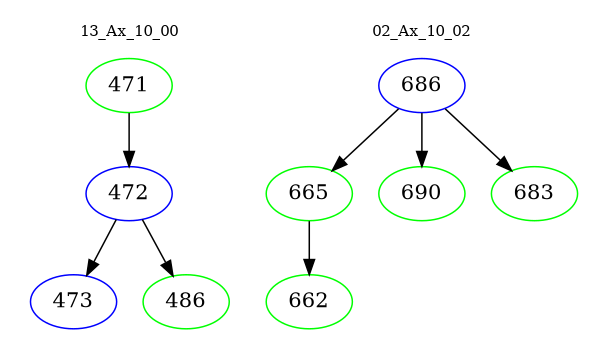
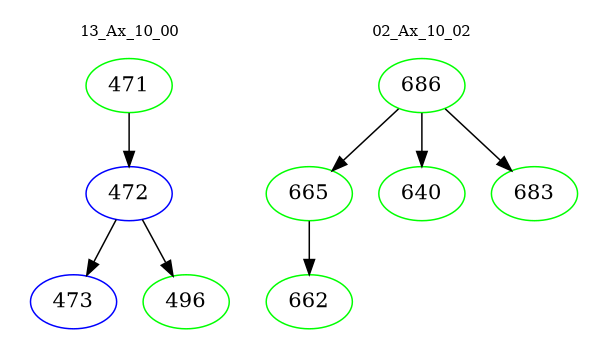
(422, 86) -> (422, 86)
(422, 194) -> (422, 194)
(186, 302) -> (186, 302)
